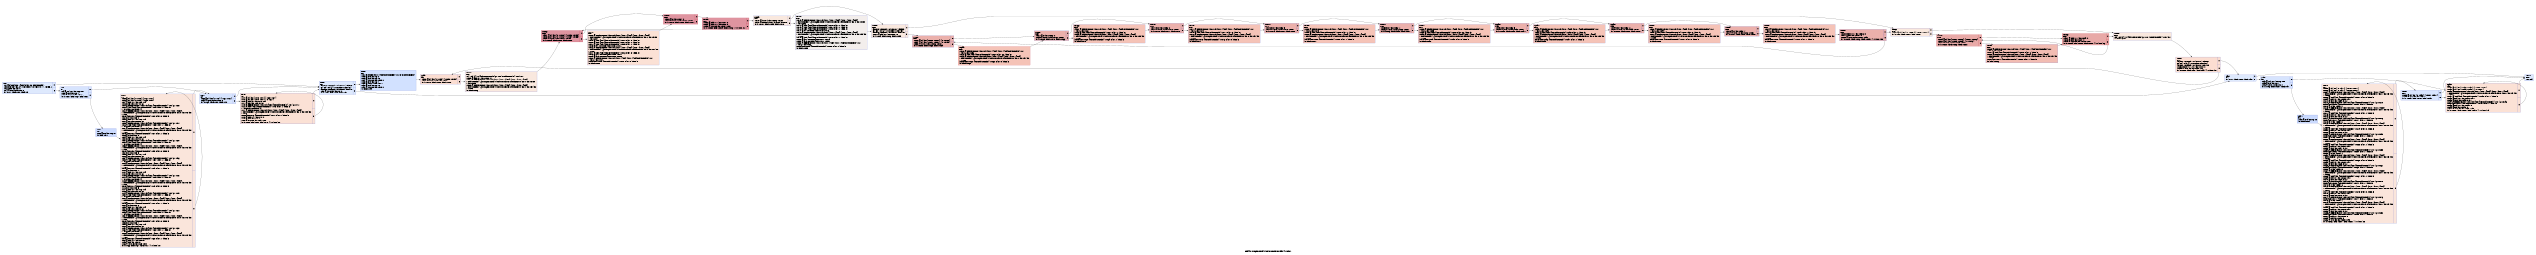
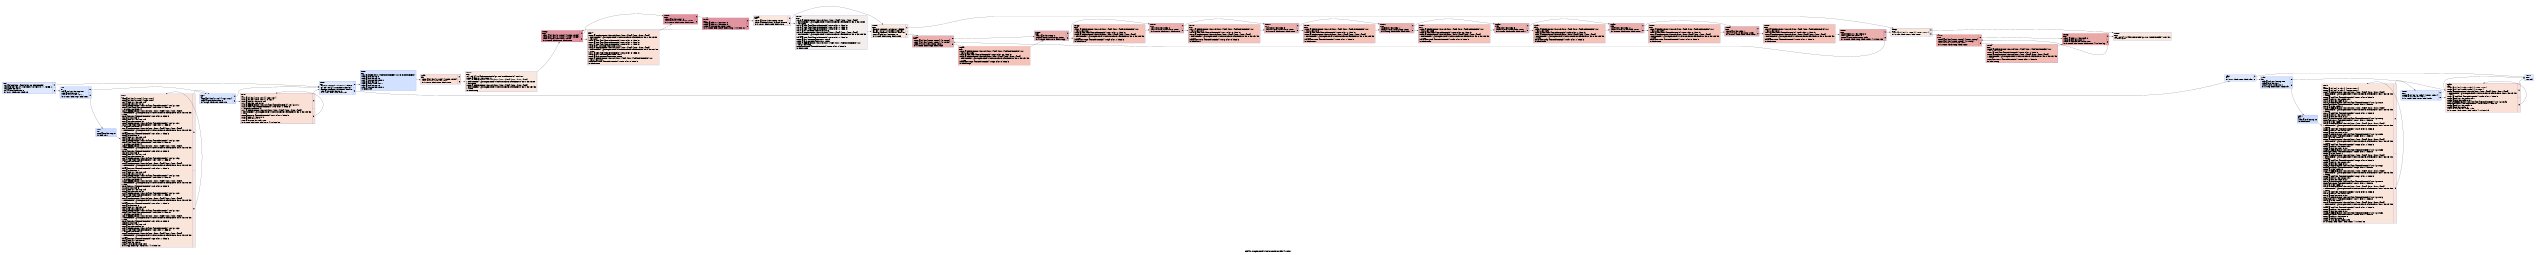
(2198, 65) -> none
